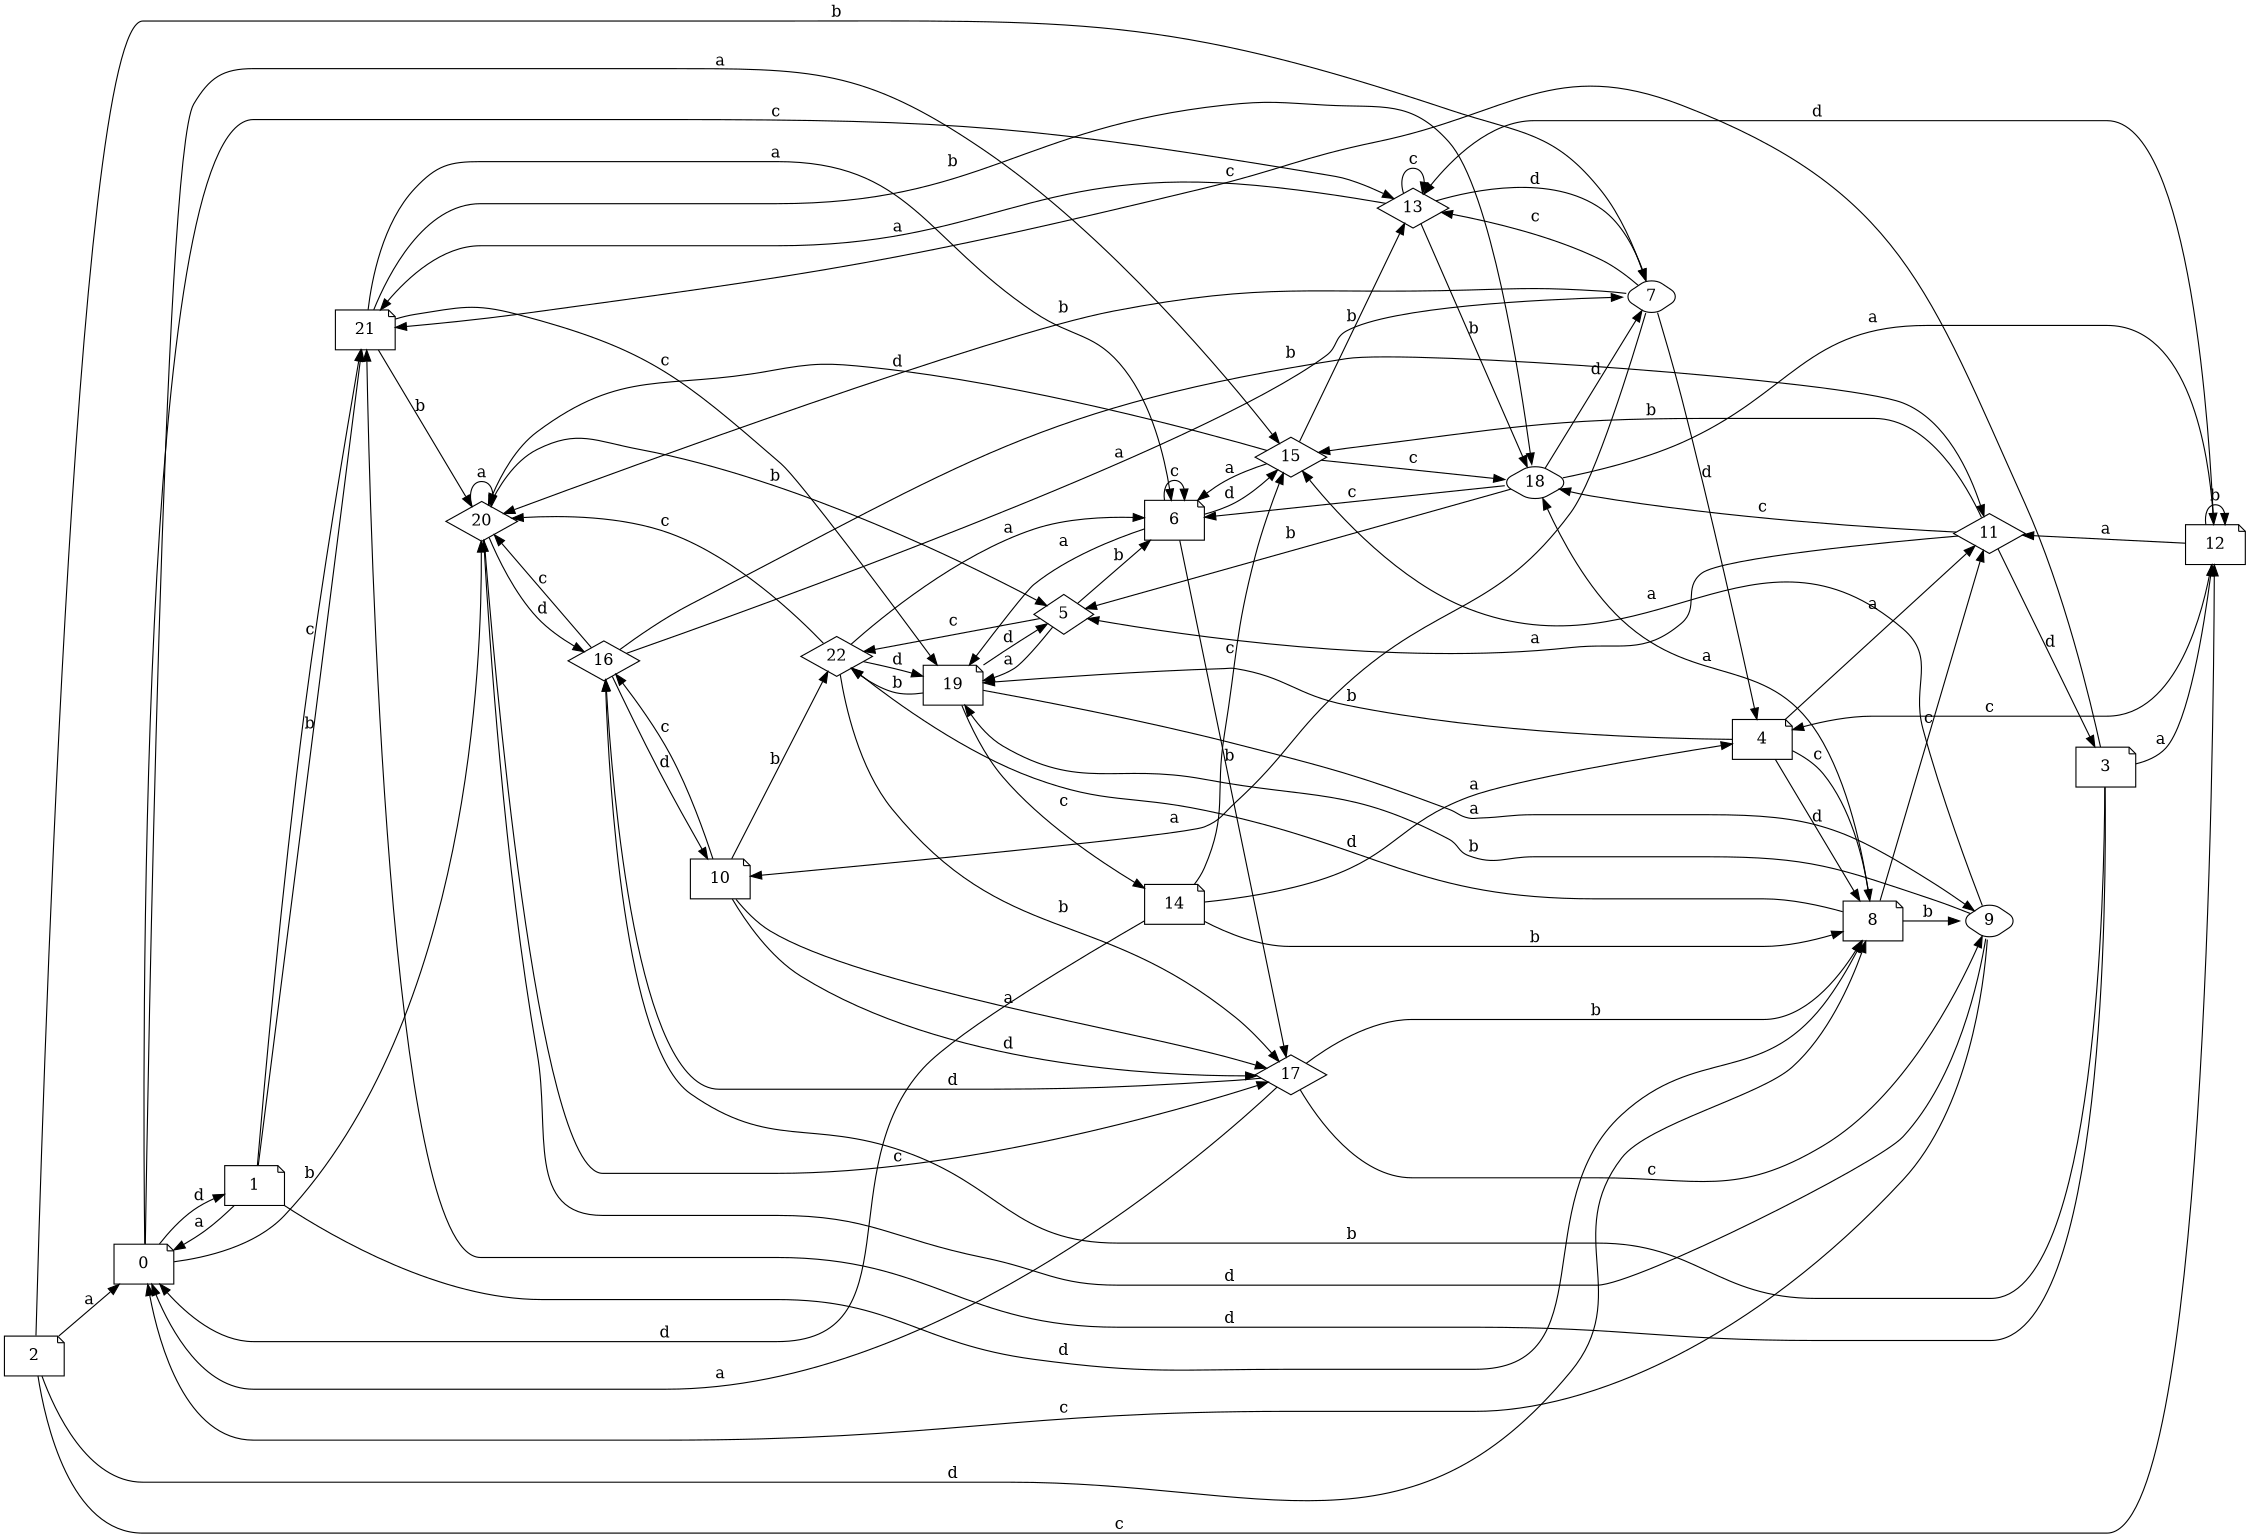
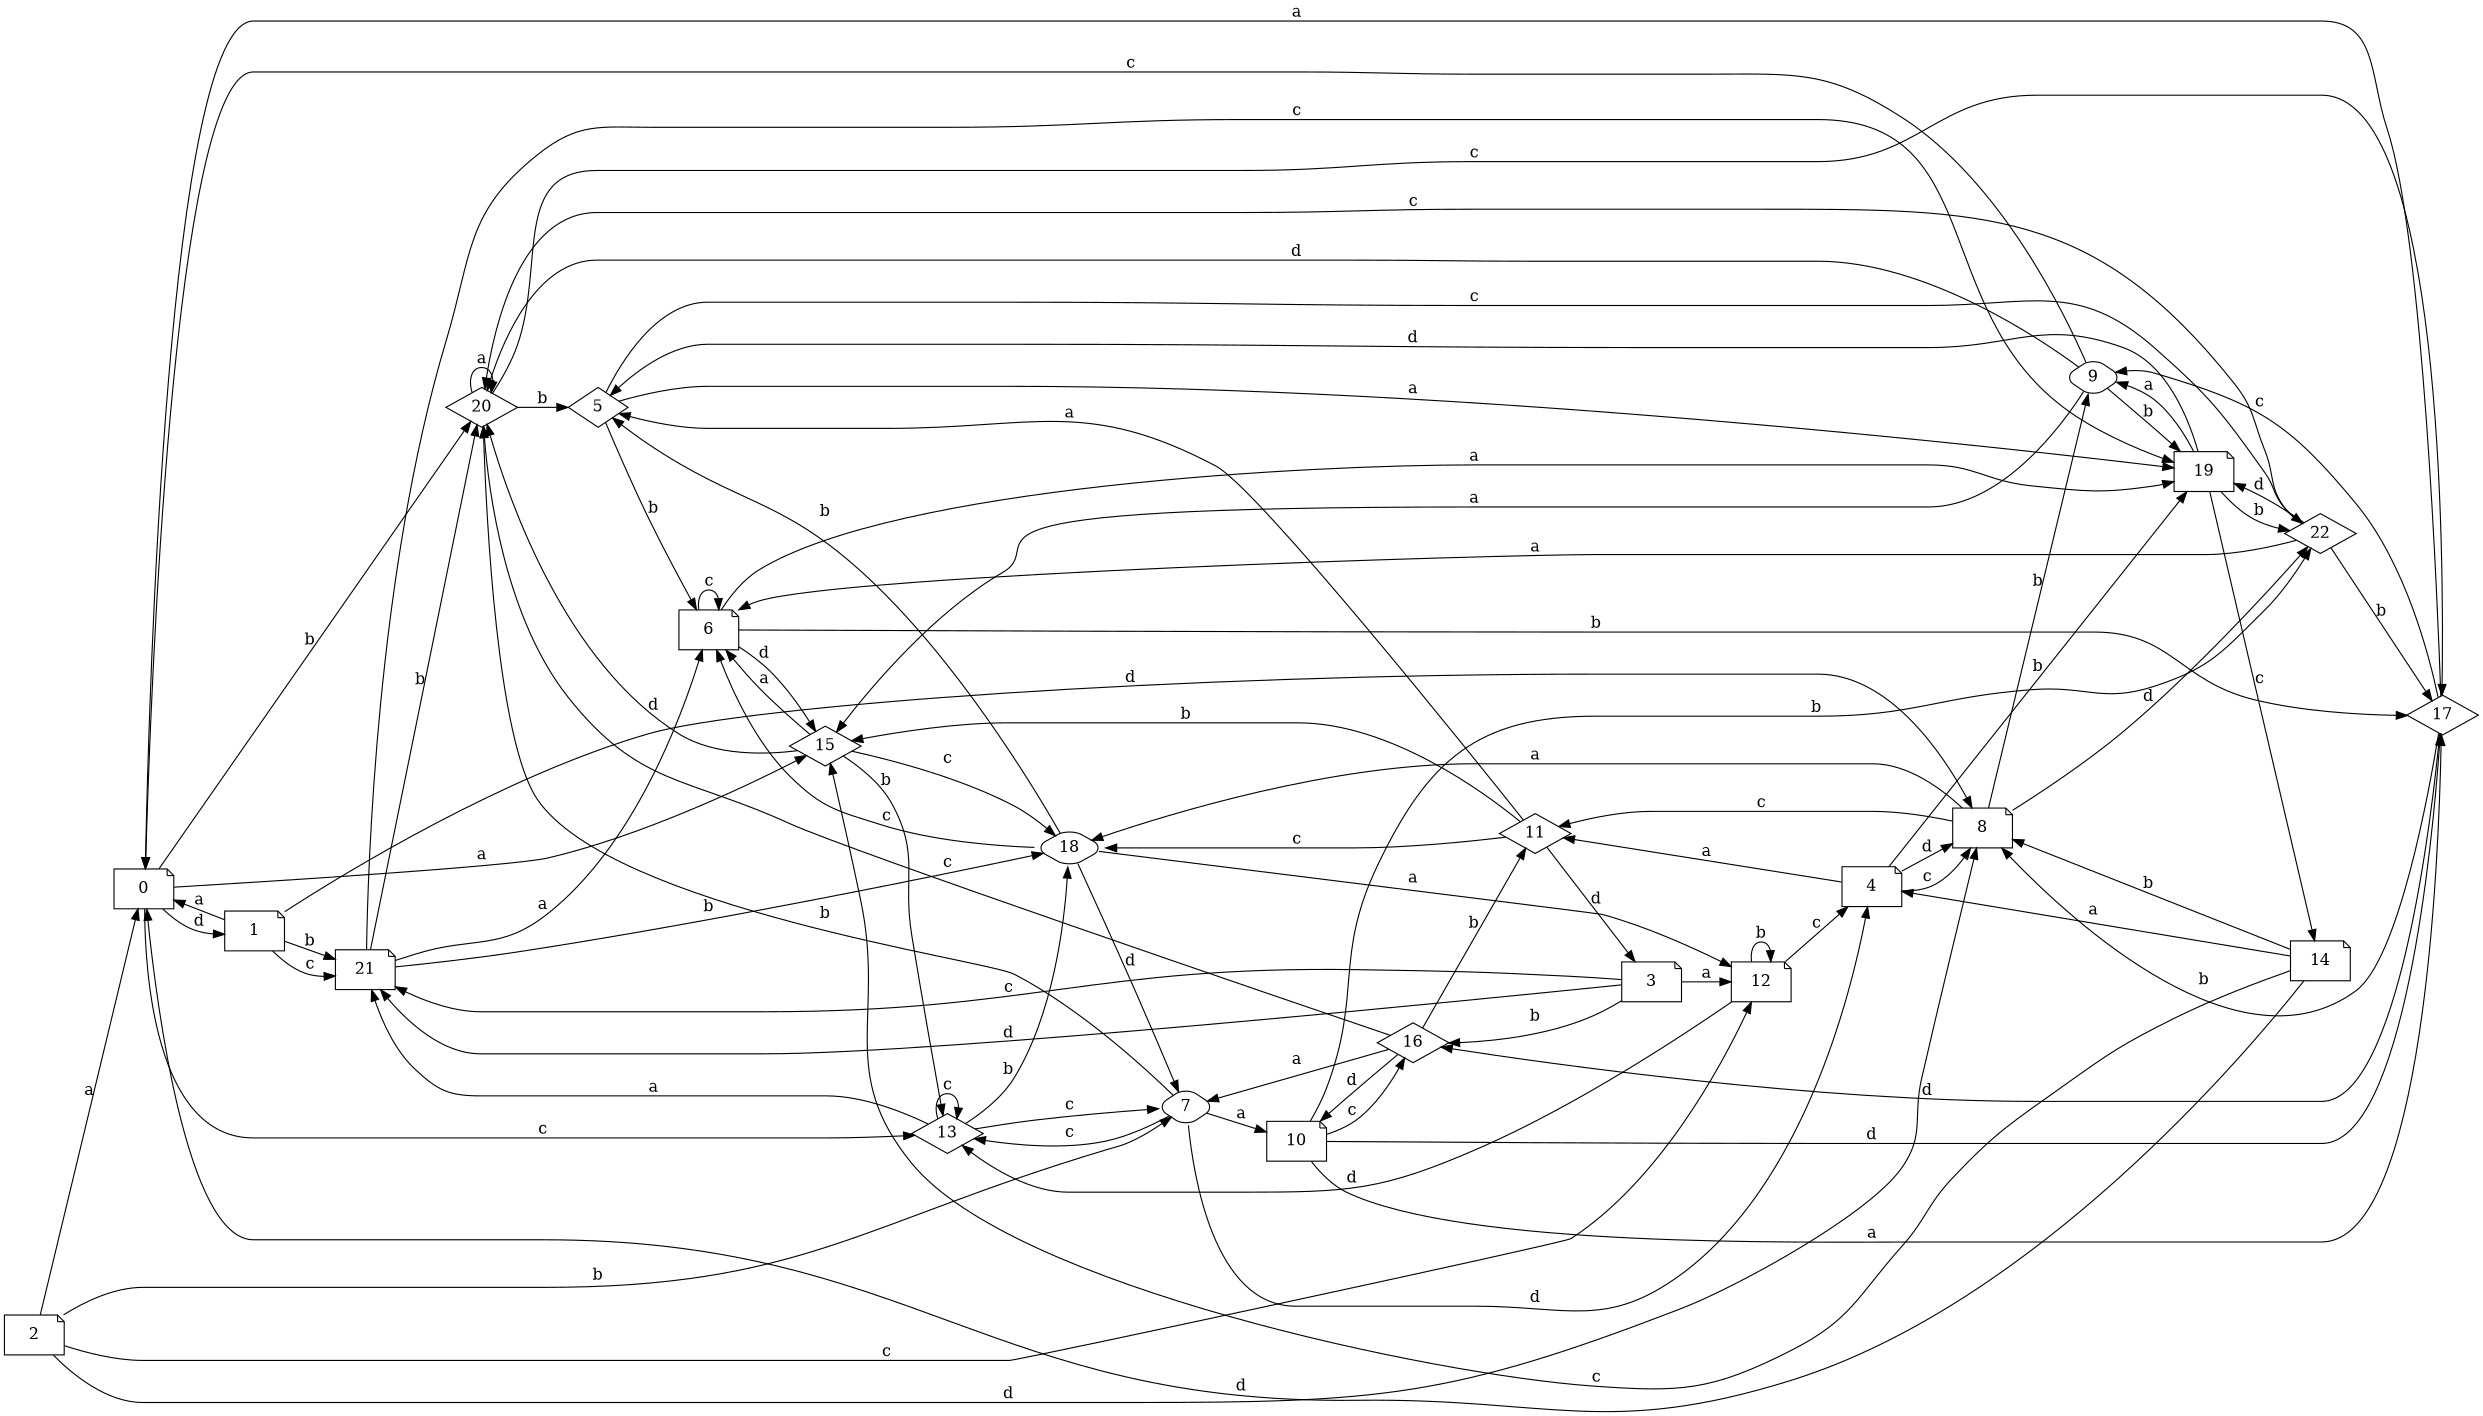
(1535, 180) -> (1070, 1105)
(2110, 539) -> none
(522, 599) -> none
